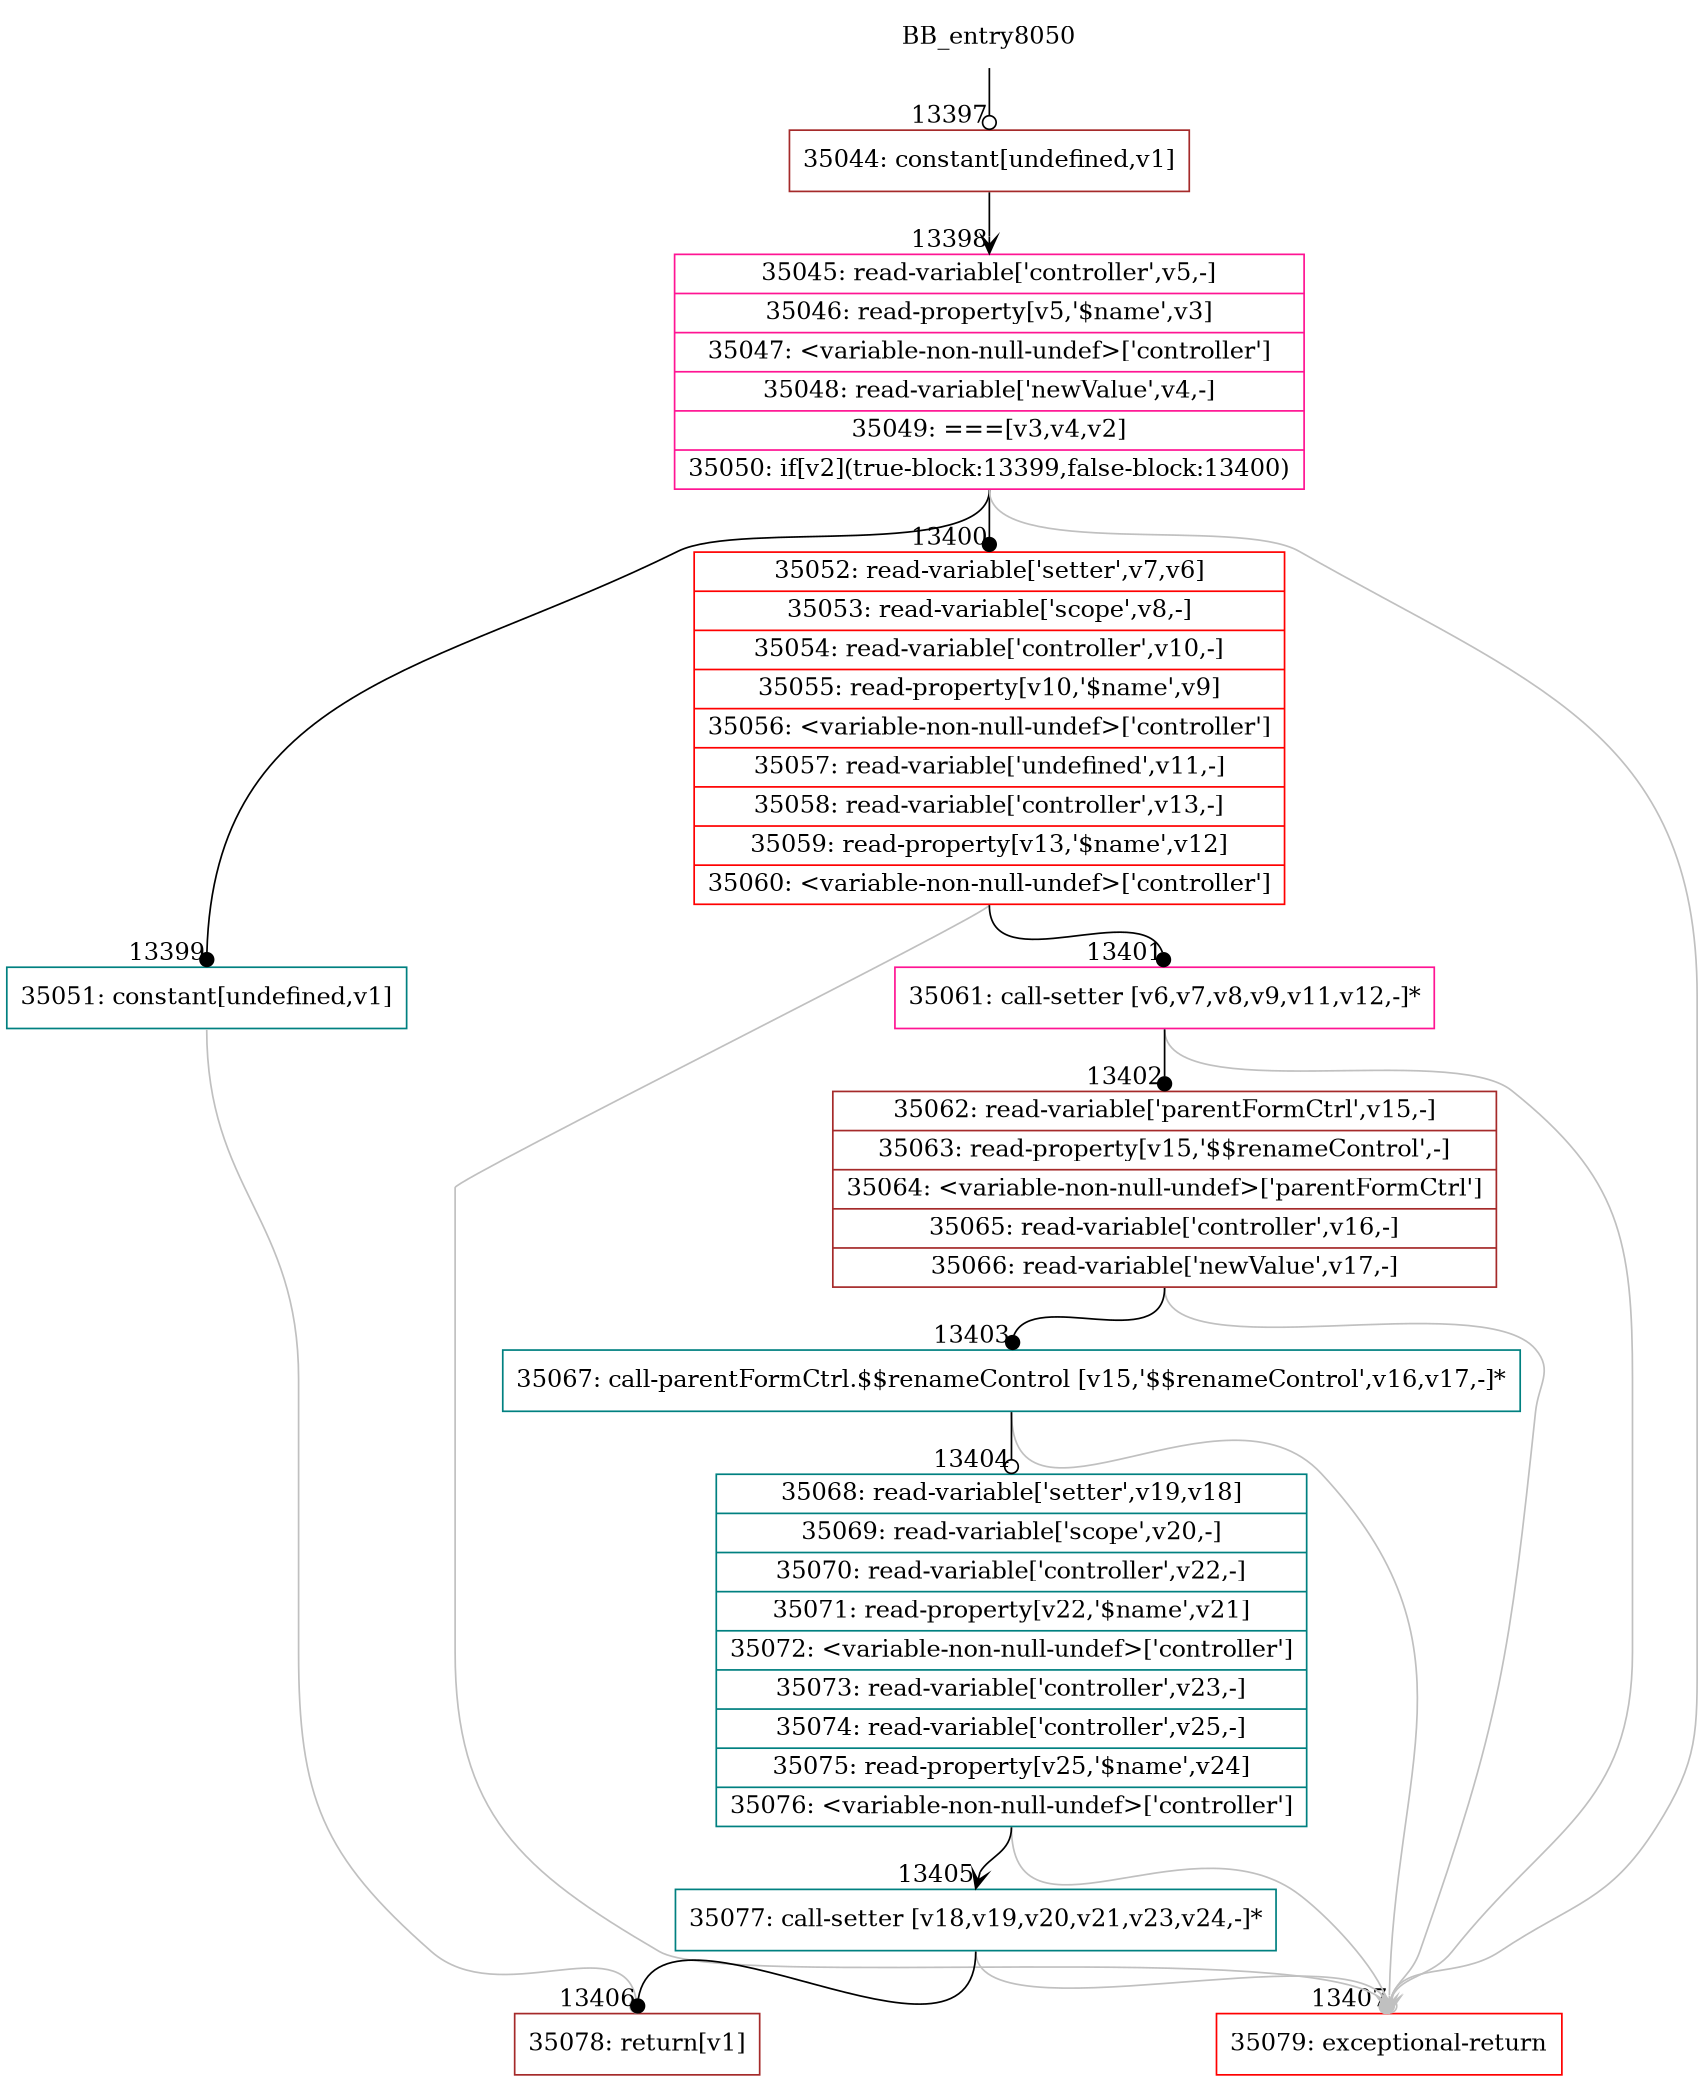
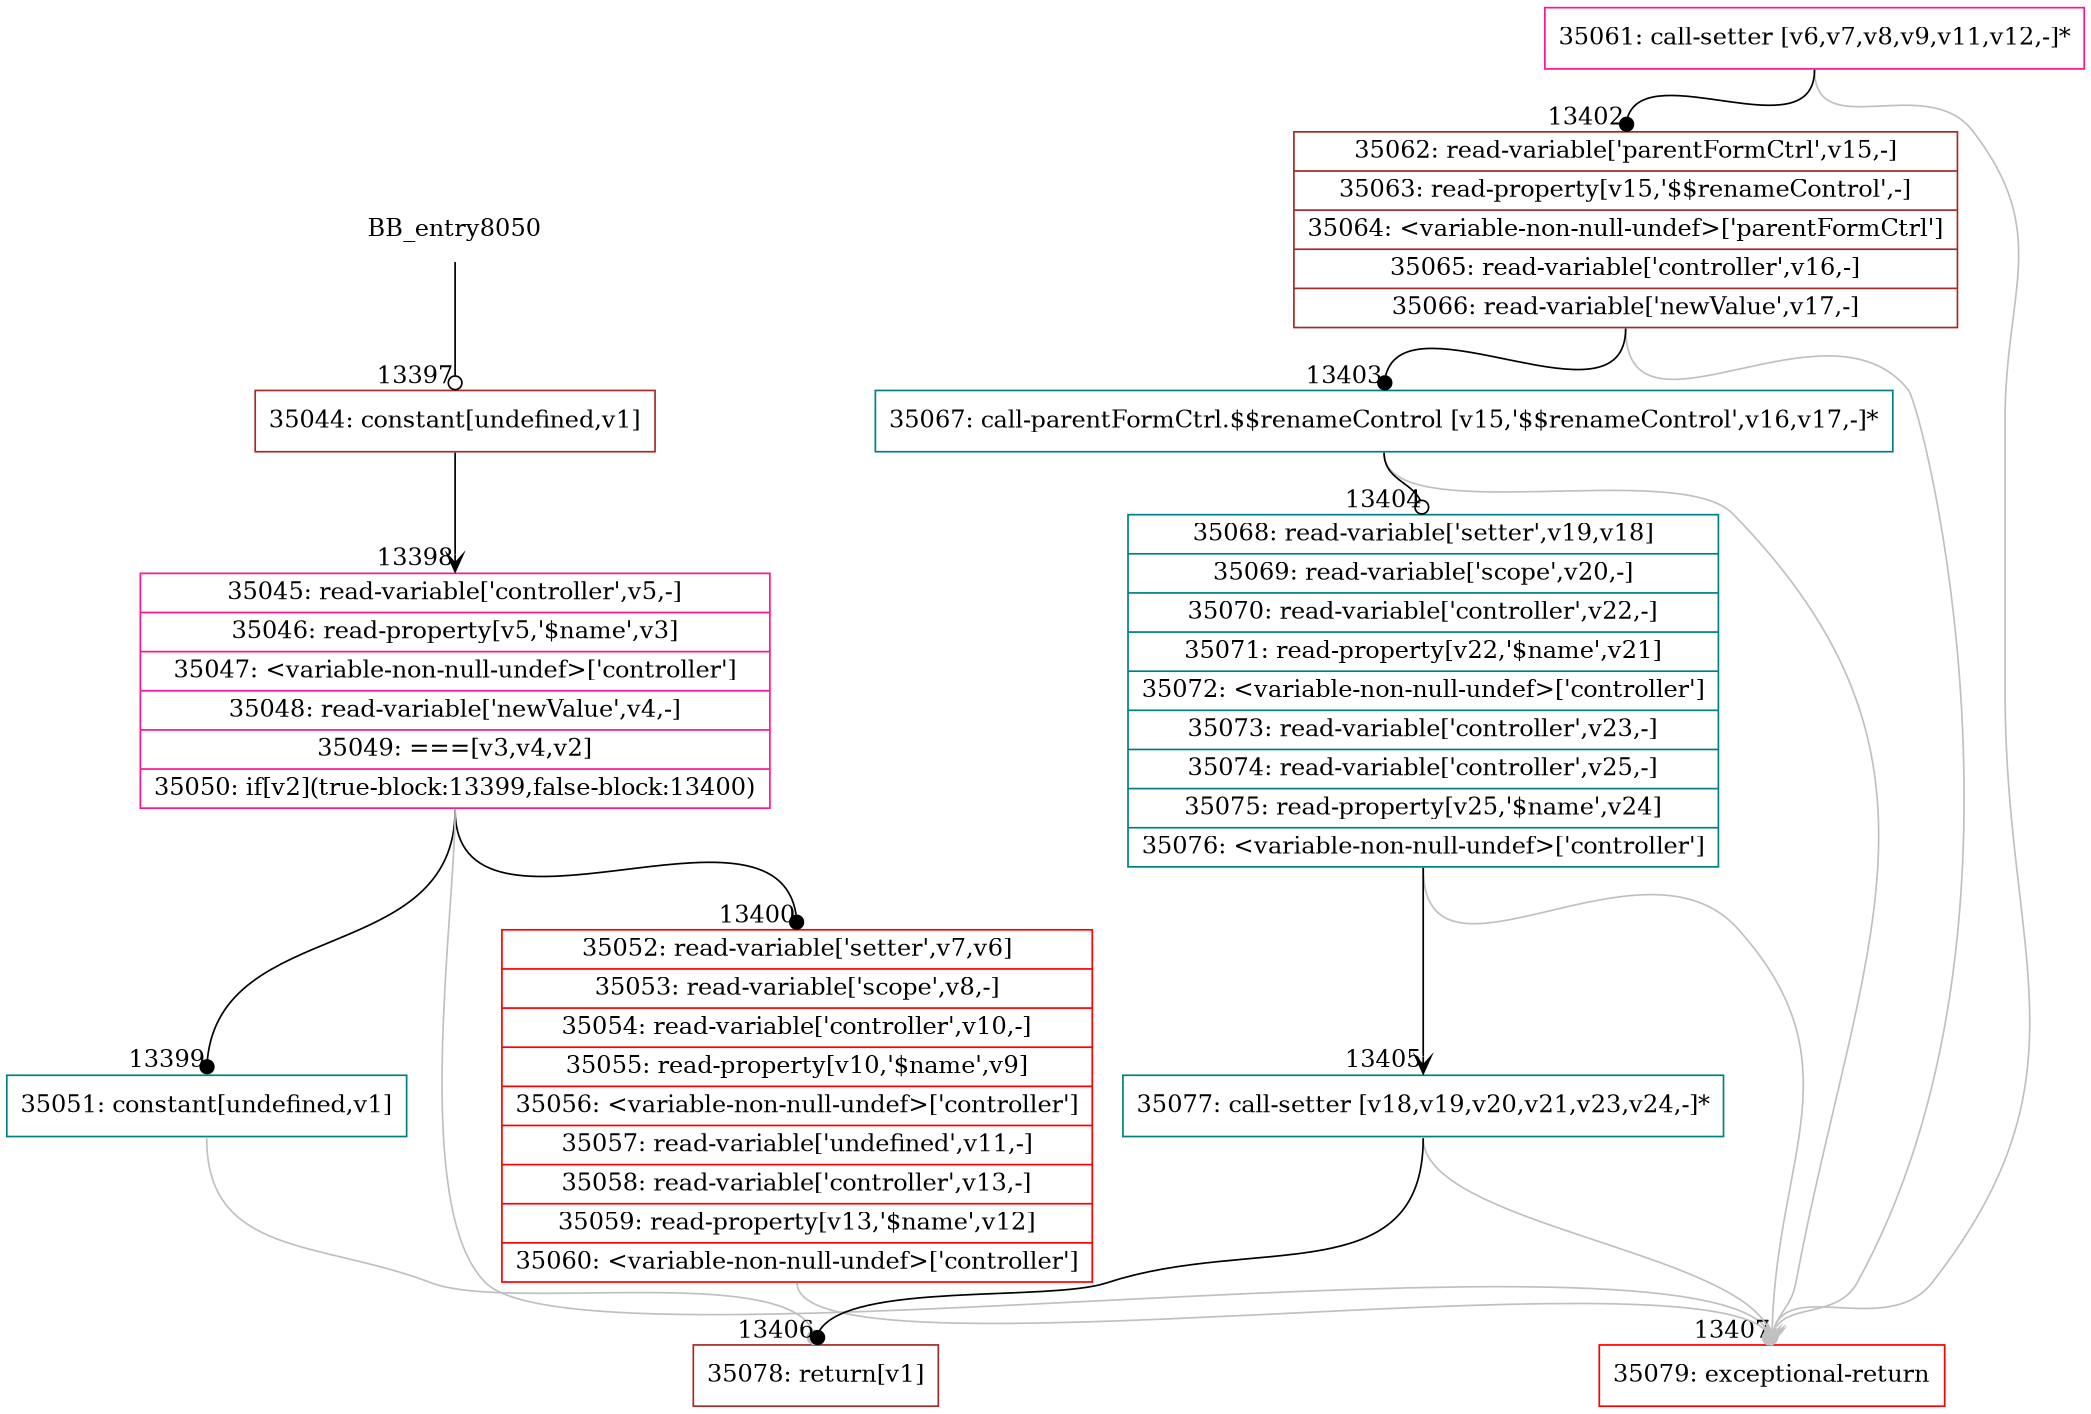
(1070, 937) -> none
